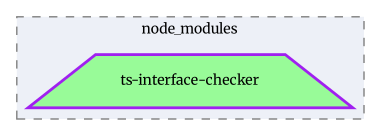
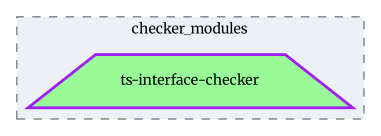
(190, 30) -> (190, 30)
